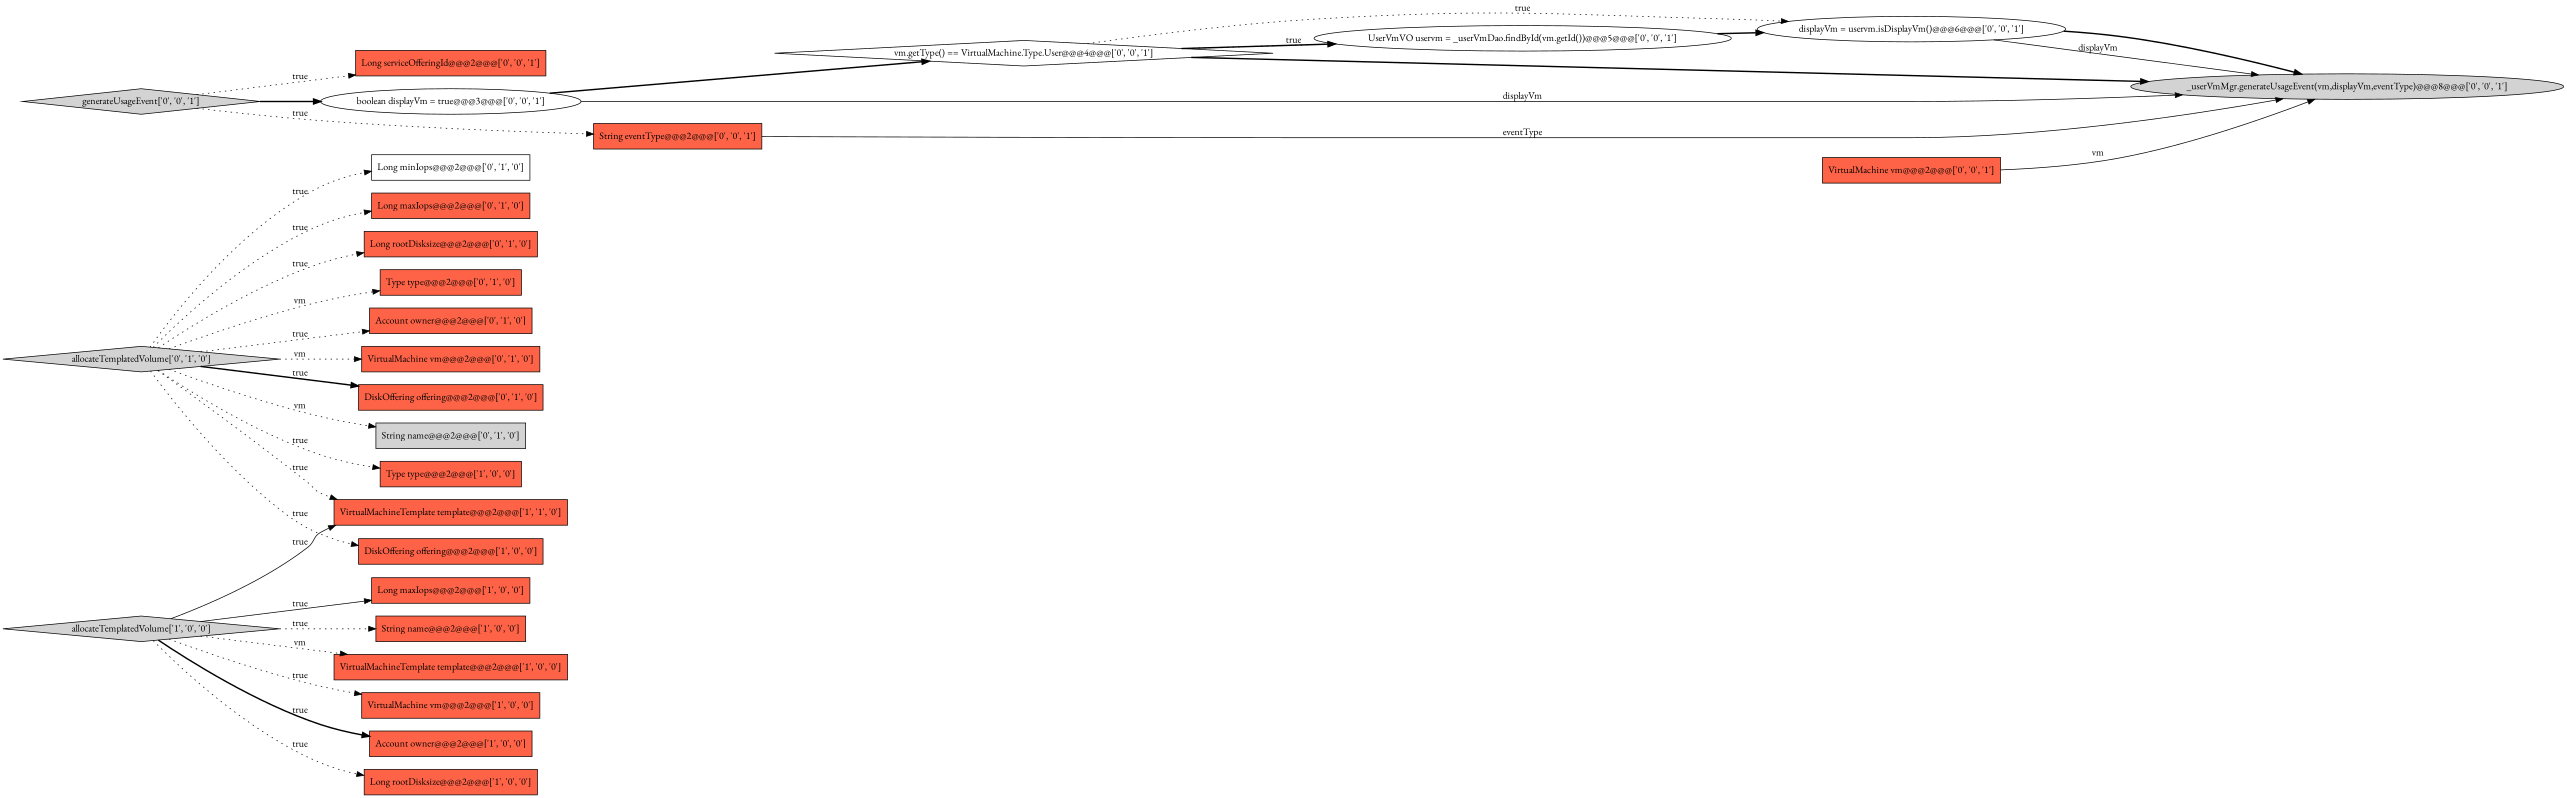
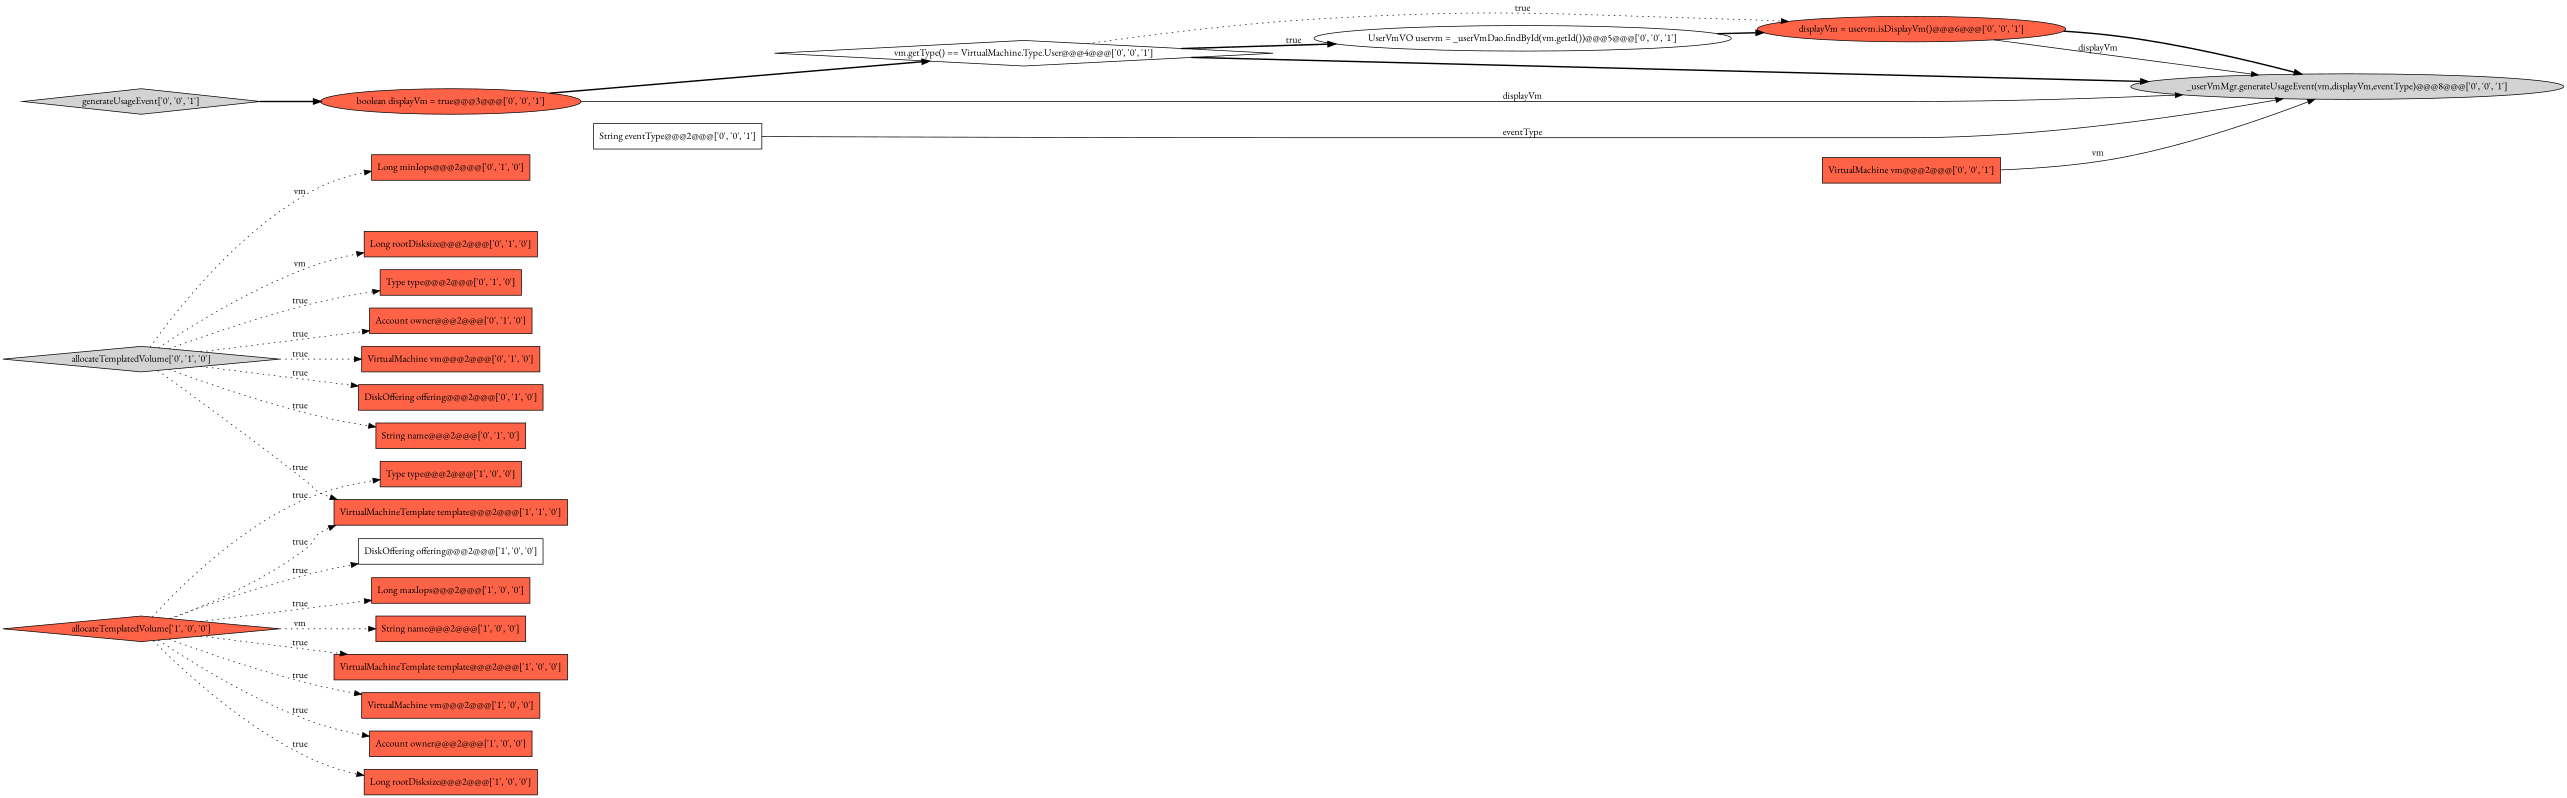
(1911, 29) -> (1911, 29)
(451, 63) -> none
(451, 101) -> (451, 101)
(391, 125) -> none
(678, 136) -> (678, 136)
(451, 167) -> (451, 167)
(300, 191) -> (300, 191)
(451, 206) -> none
(300, 264) -> (300, 264)
(300, 301) -> (300, 301)
(300, 354) -> (300, 354)
(276, 376) -> (276, 376)
(300, 406) -> (300, 406)
(261, 430) -> (251, 530)
(451, 436) -> (451, 436)
(239, 473) -> (259, 588)
(451, 551) -> (451, 551)
(255, 581) -> (255, 581)
(282, 611) -> (282, 611)
(300, 623) -> (300, 623)
(141, 629) -> (141, 629)
(300, 643) -> (300, 643)
(256, 697) -> (256, 697)
